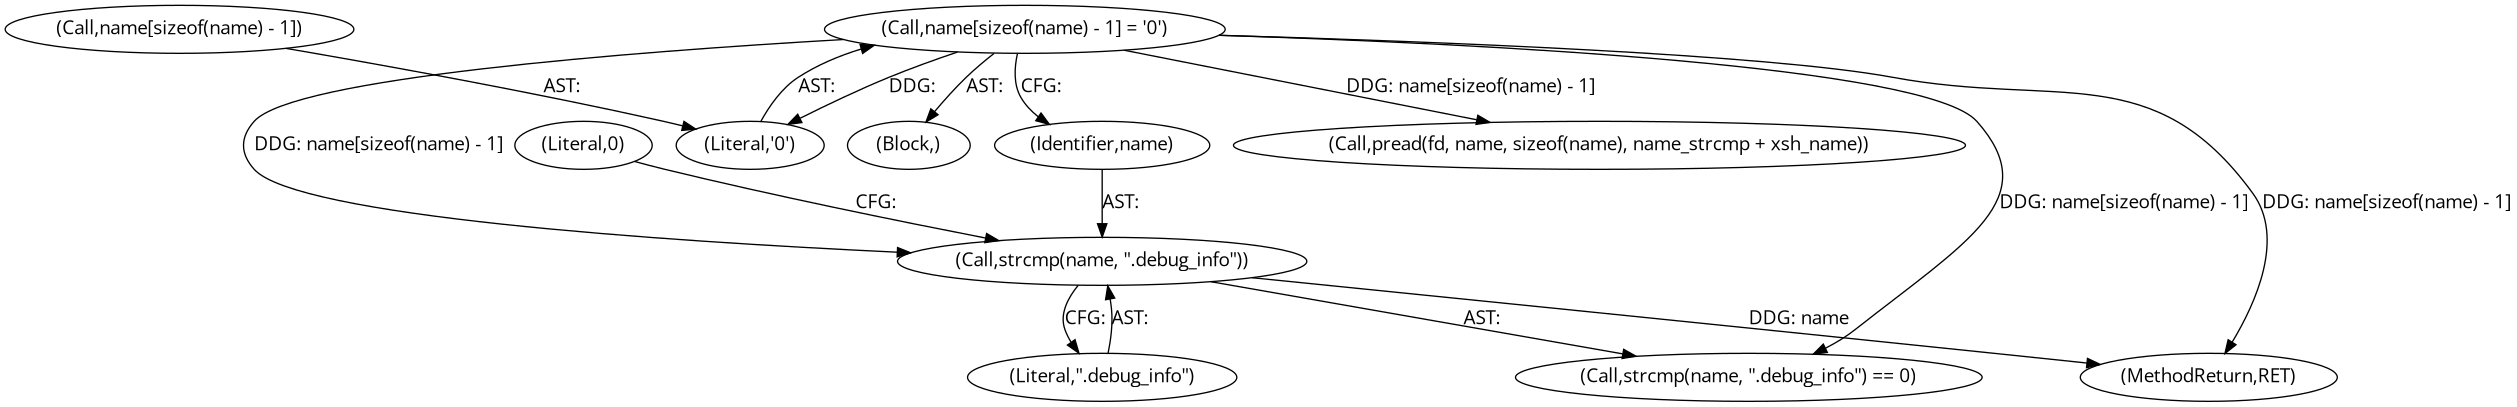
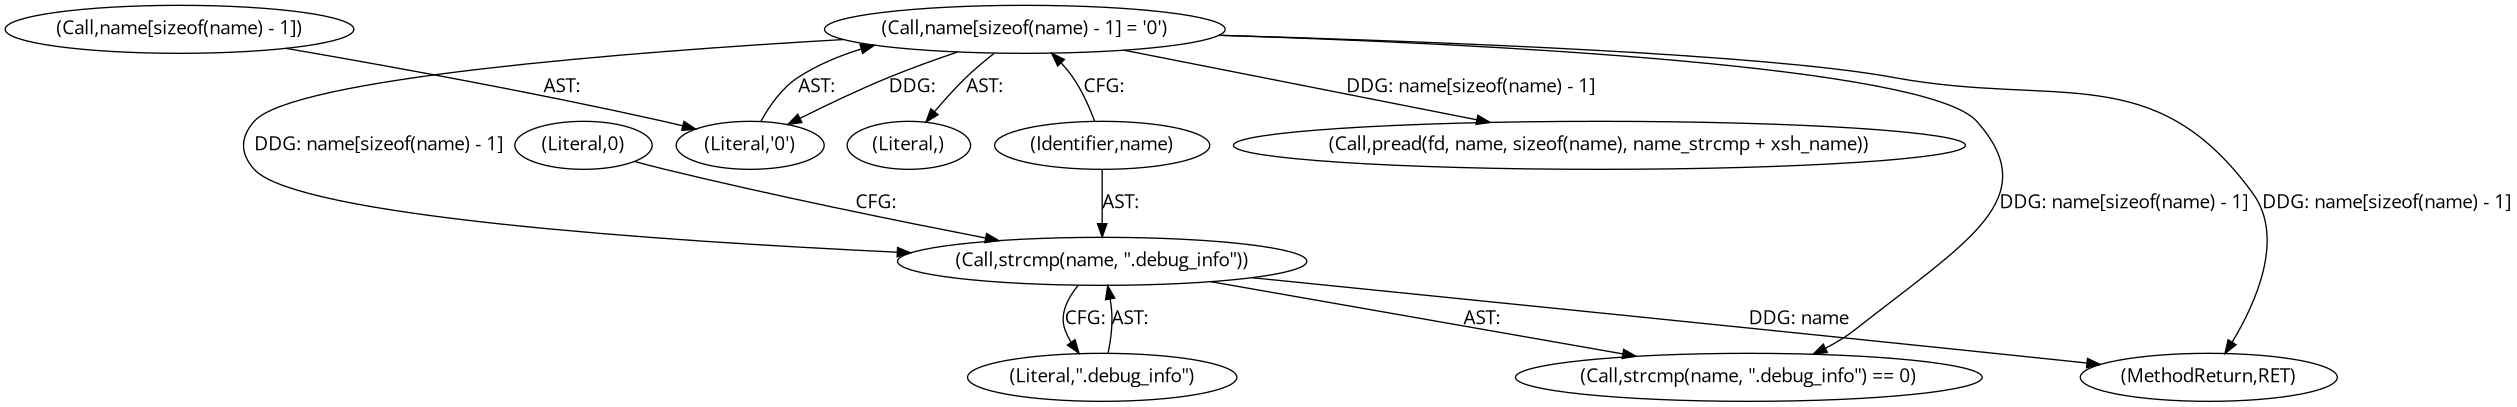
(1017, 89) -> (1081, 90)
(909, 145) -> (909, 145)
